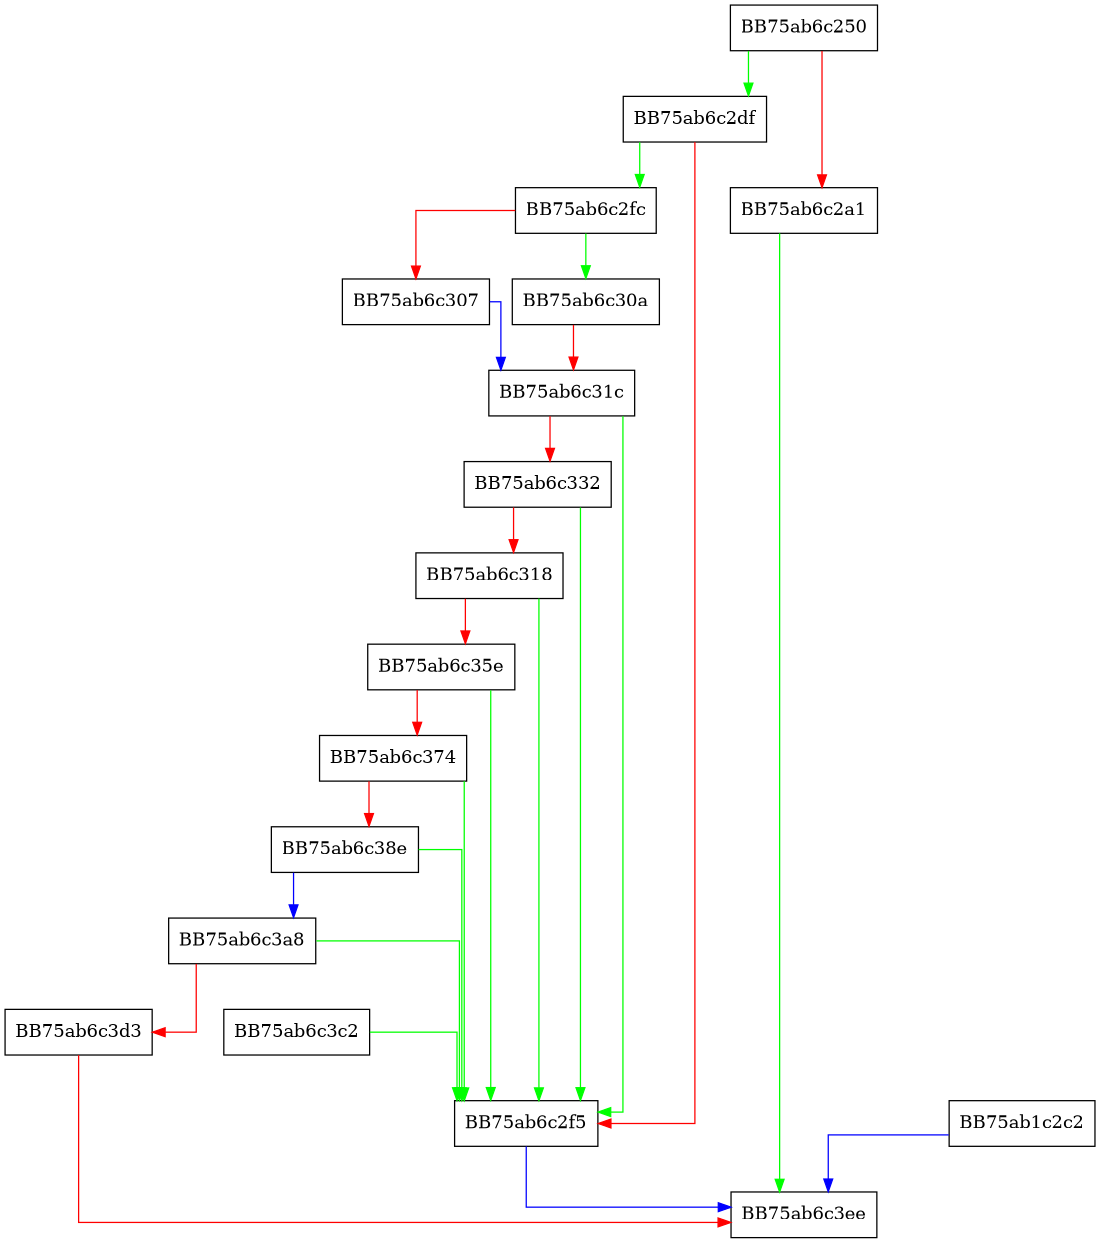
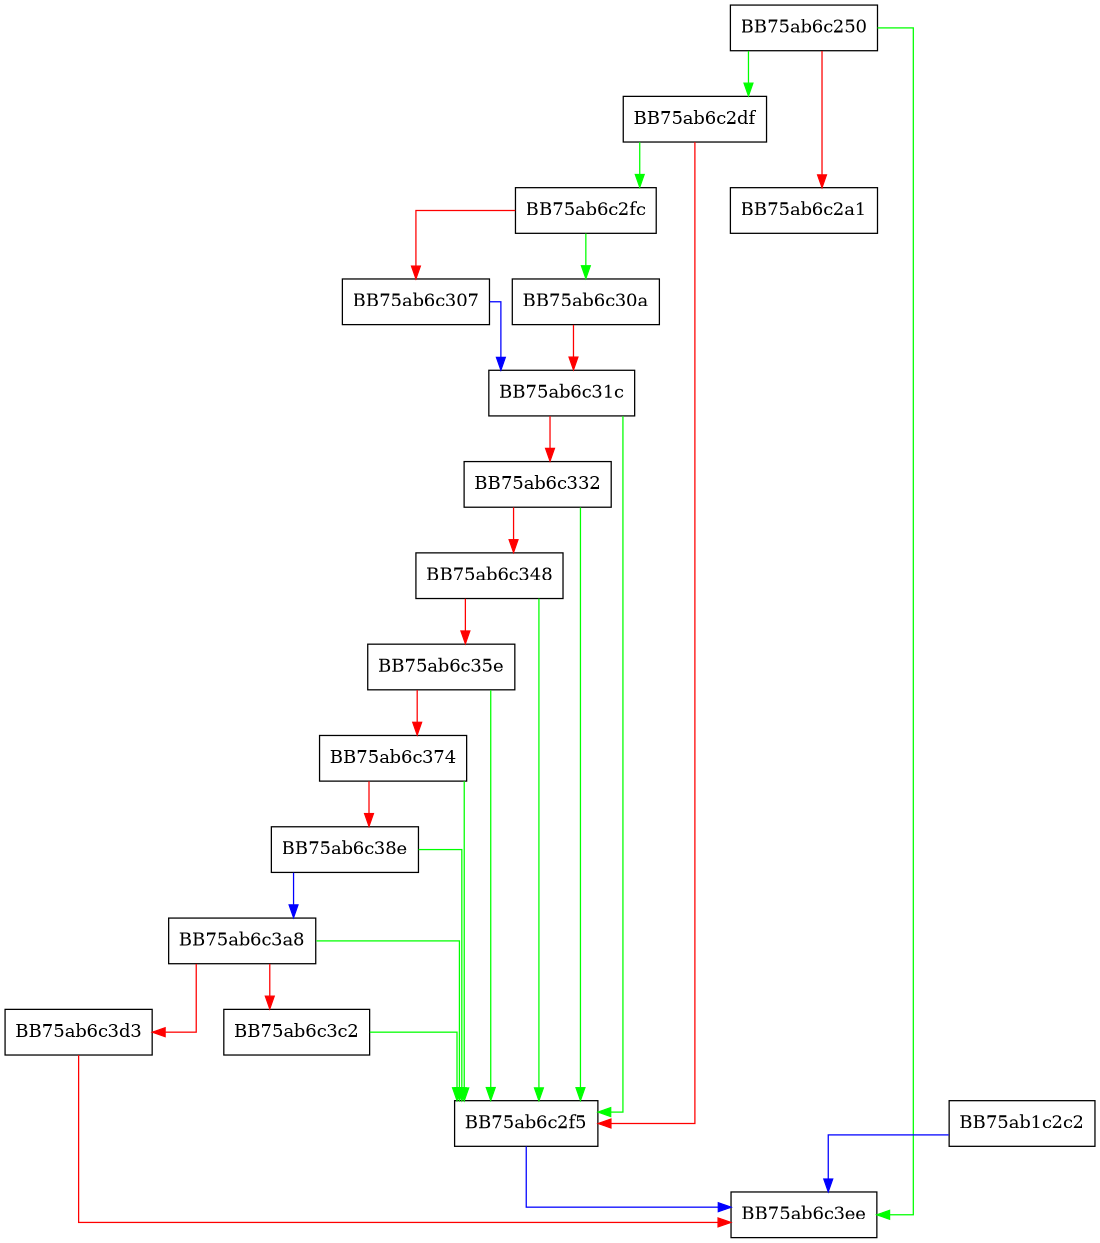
(489, 576) -> (489, 576)
(780, 706) -> (913, 615)
none -> (270, 980)
